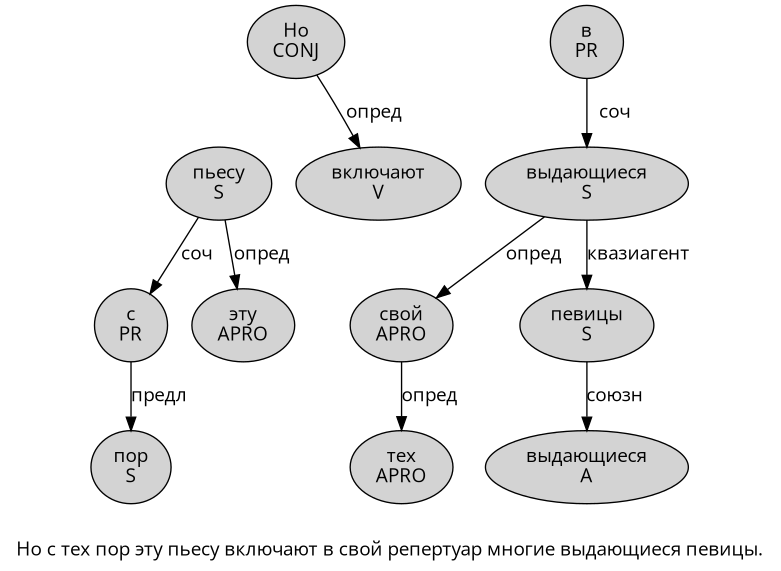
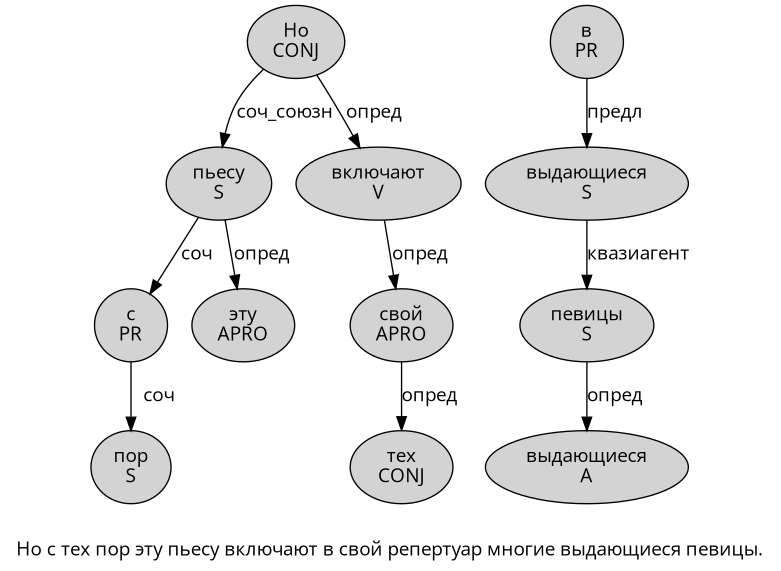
none -> (239, 99)
(615, 113) -> (615, 113)
(496, 253) -> (389, 248)
(159, 396) -> (159, 396)
(615, 396) -> (615, 396)
(402, 467) -> (402, 467)
